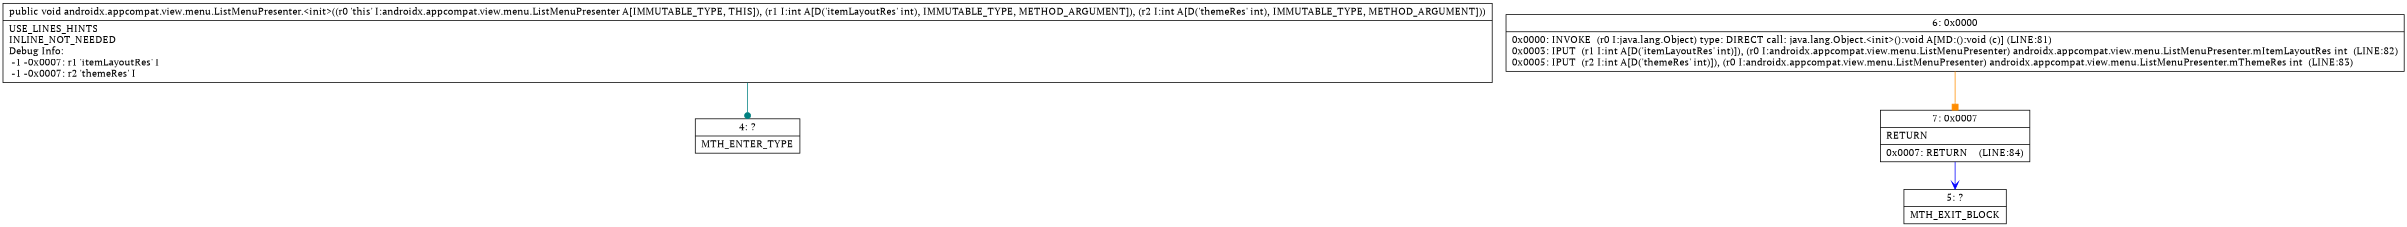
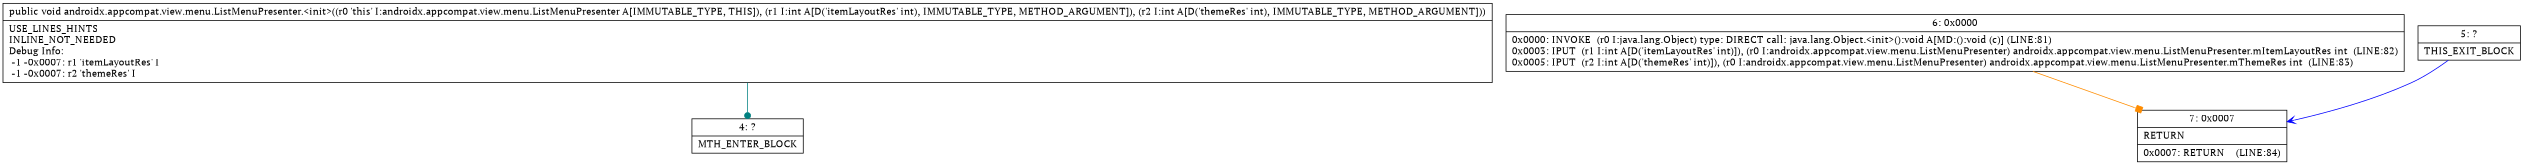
(748, 144) -> (748, 144)
(1955, 172) -> (2374, 97)
(1955, 215) -> (2469, 51)
